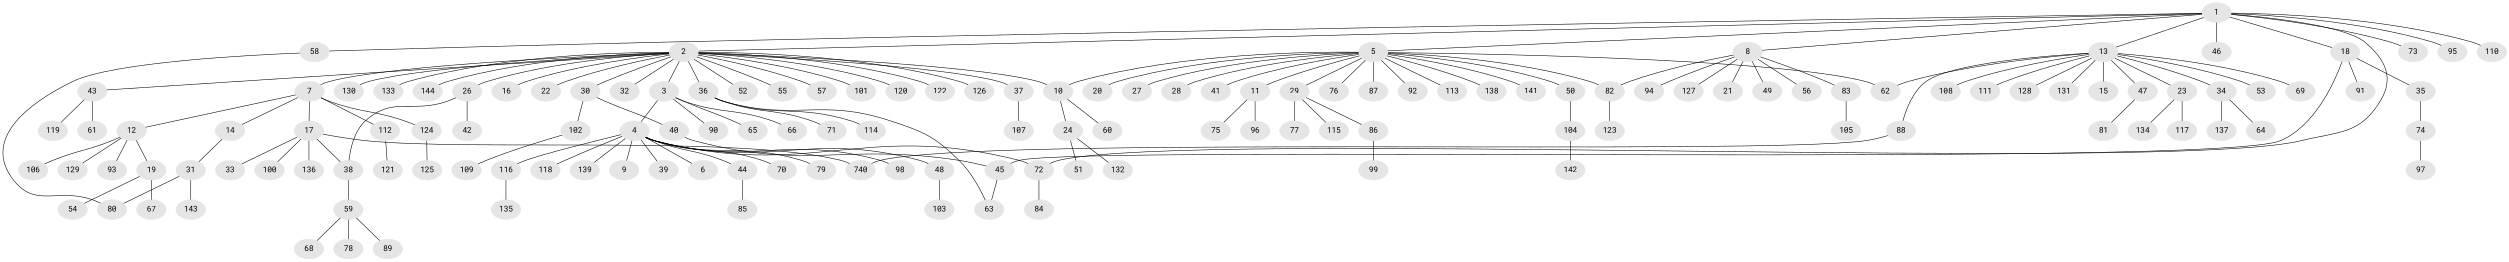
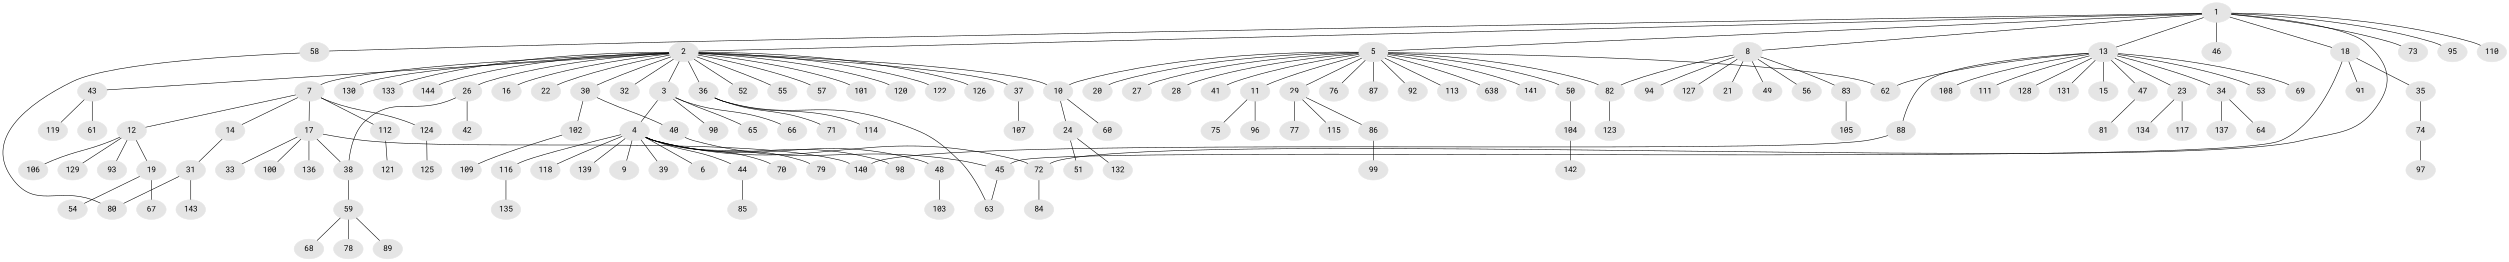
(1492, 91) -> (1492, 91)
(861, 170) -> (861, 170)
